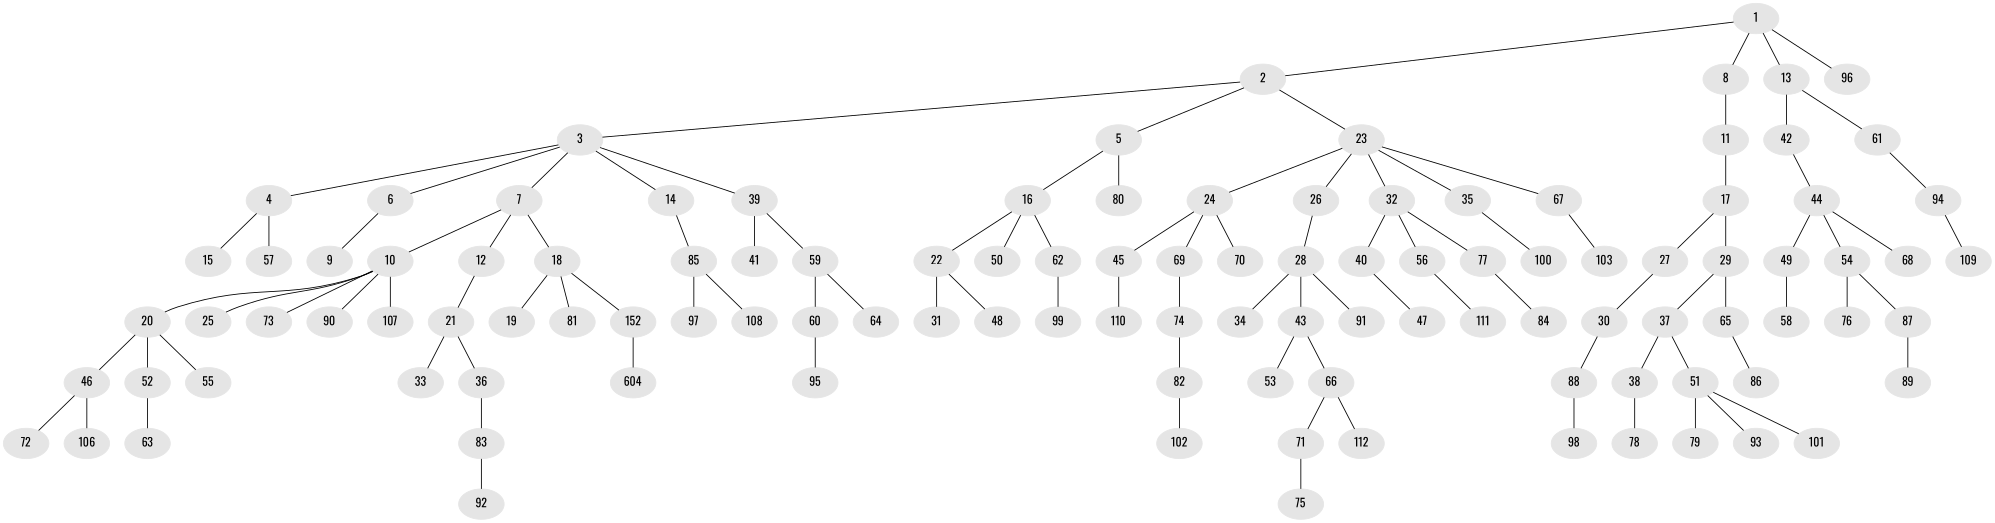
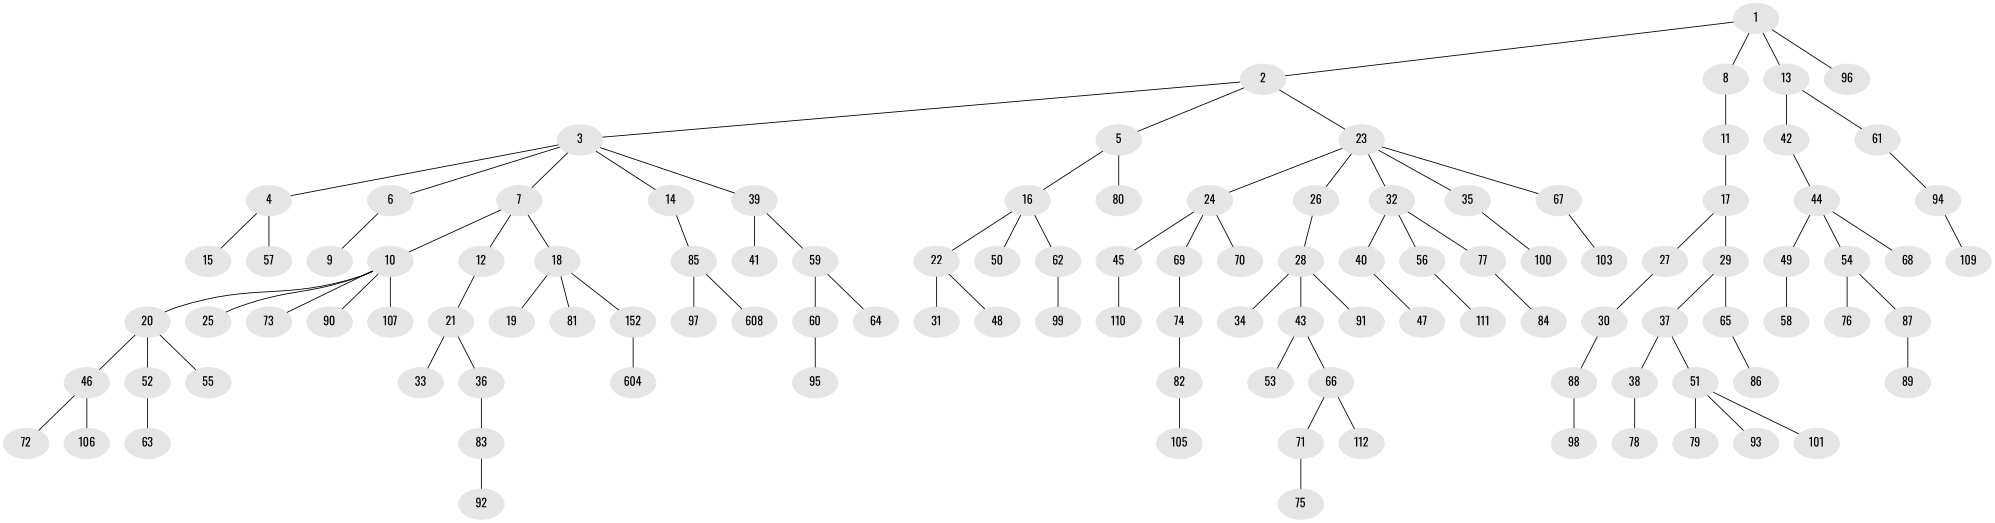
(755, 322) -> (755, 322)
(1179, 443) -> (1179, 443)
